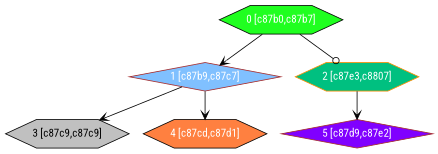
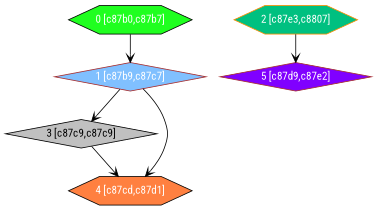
(317, 46) -> none
(67, 134) -> (81, 134)
none -> (102, 158)
